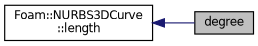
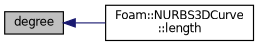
(180, 23) -> (90, 23)
